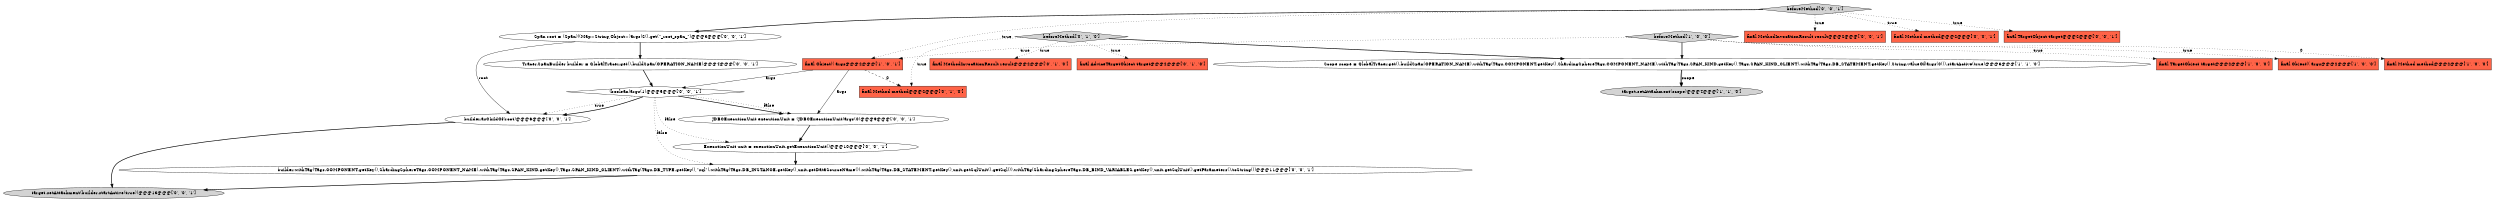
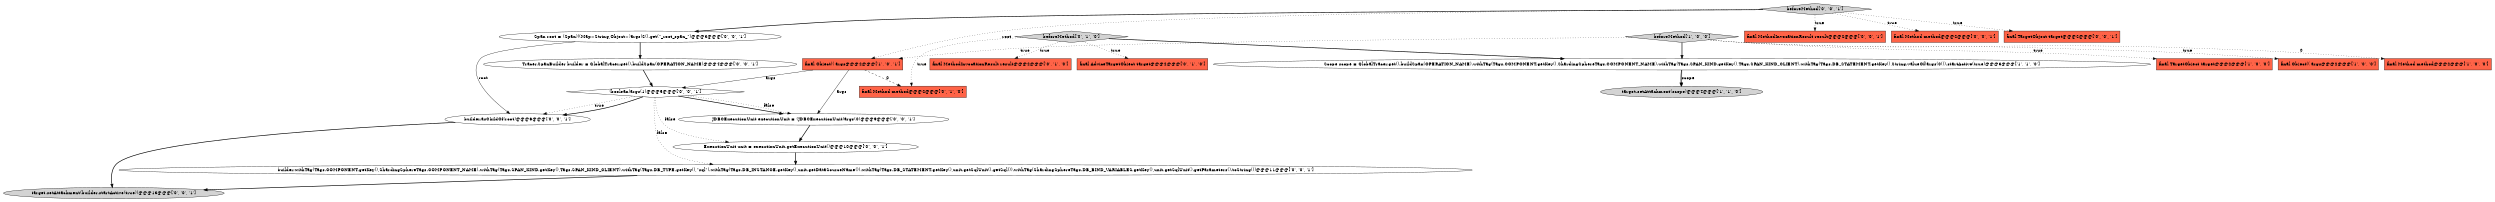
(1007, 37) -> (1007, 37)
